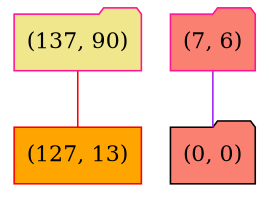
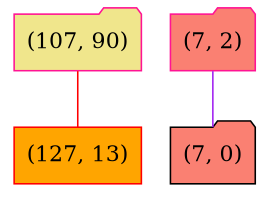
(78, 42) -> (78, 42)
(213, 42) -> (213, 42)
(213, 156) -> (213, 156)
